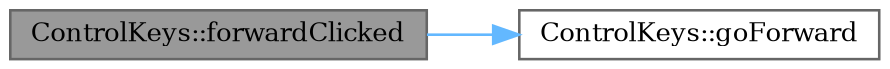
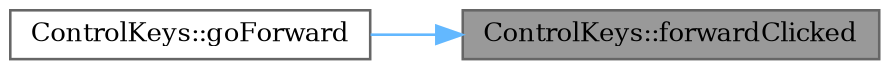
(460, 35) -> (403, 35)
